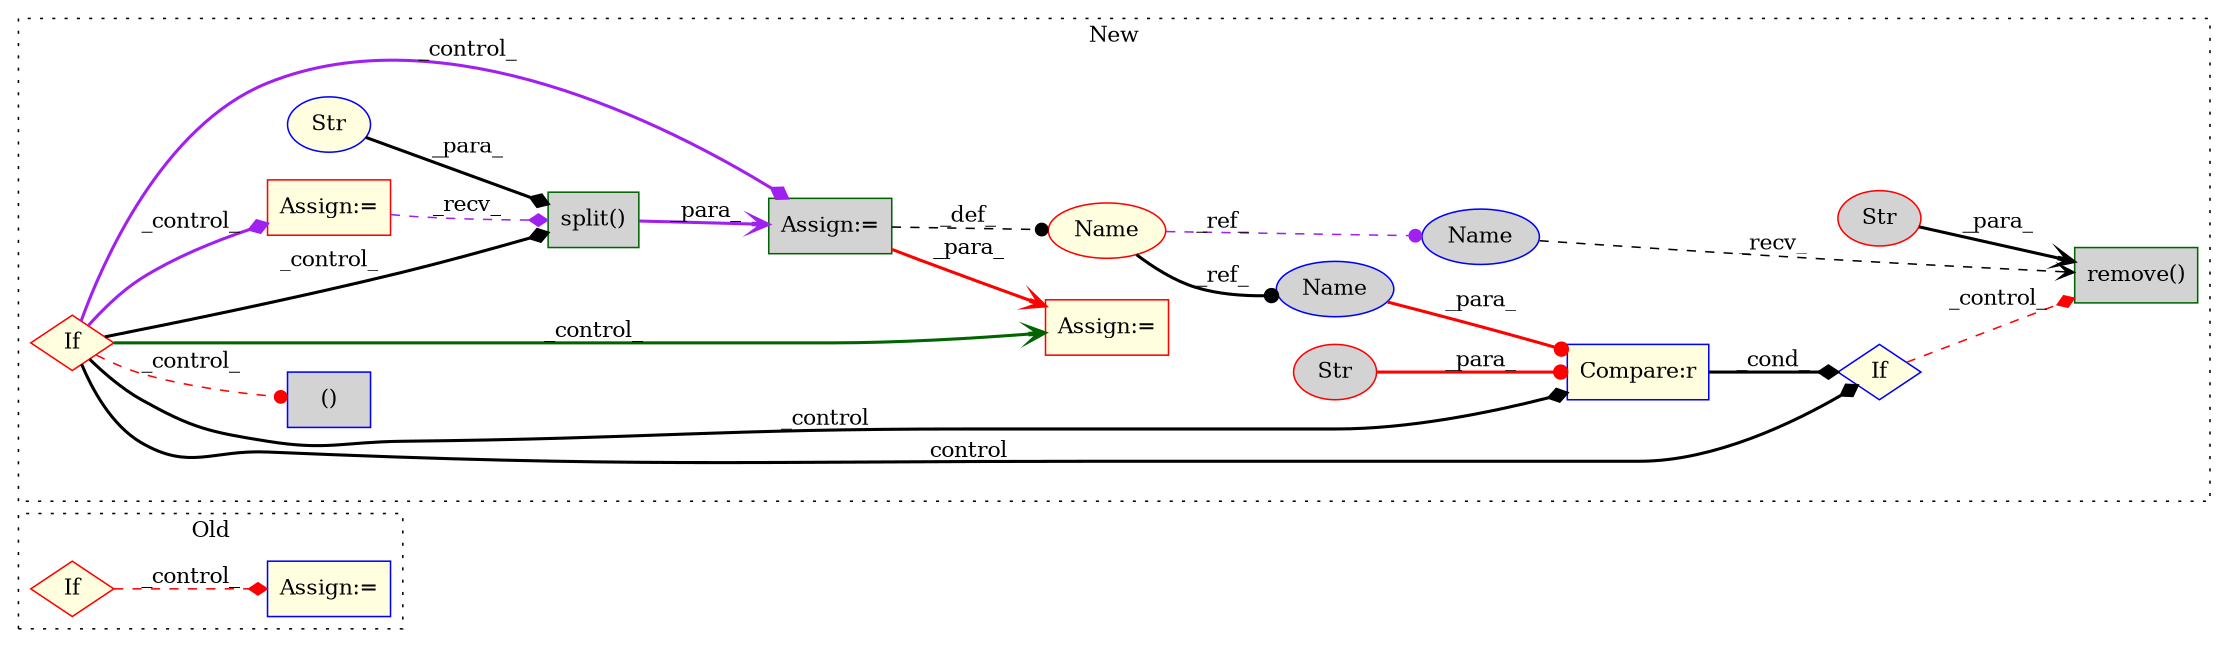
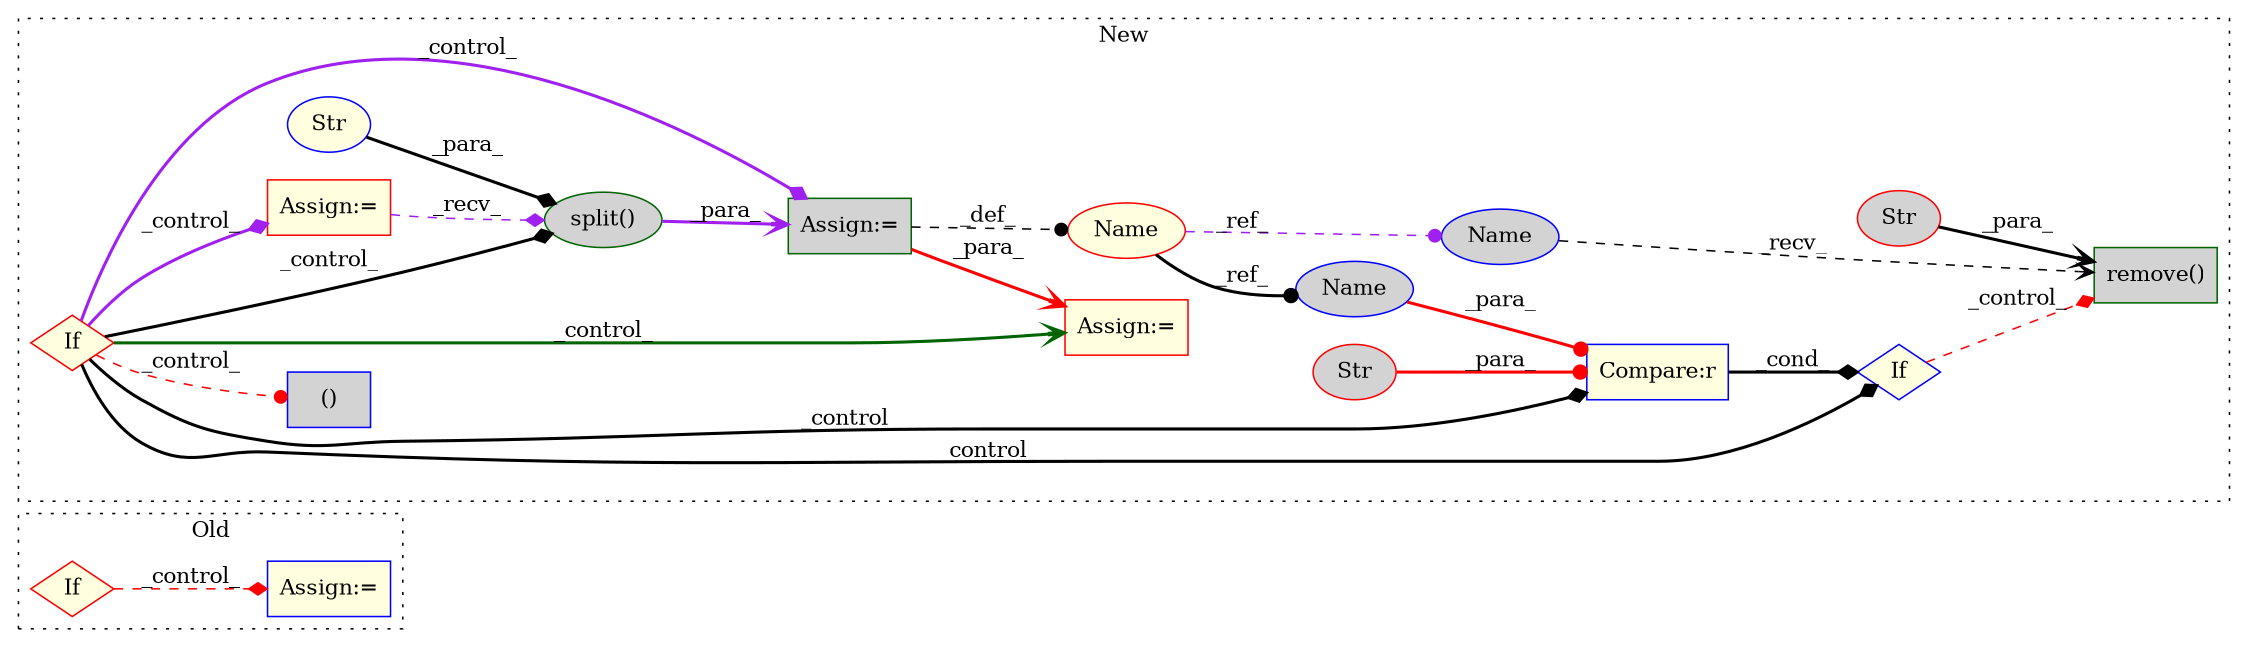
(593, 220) -> (603, 220)
